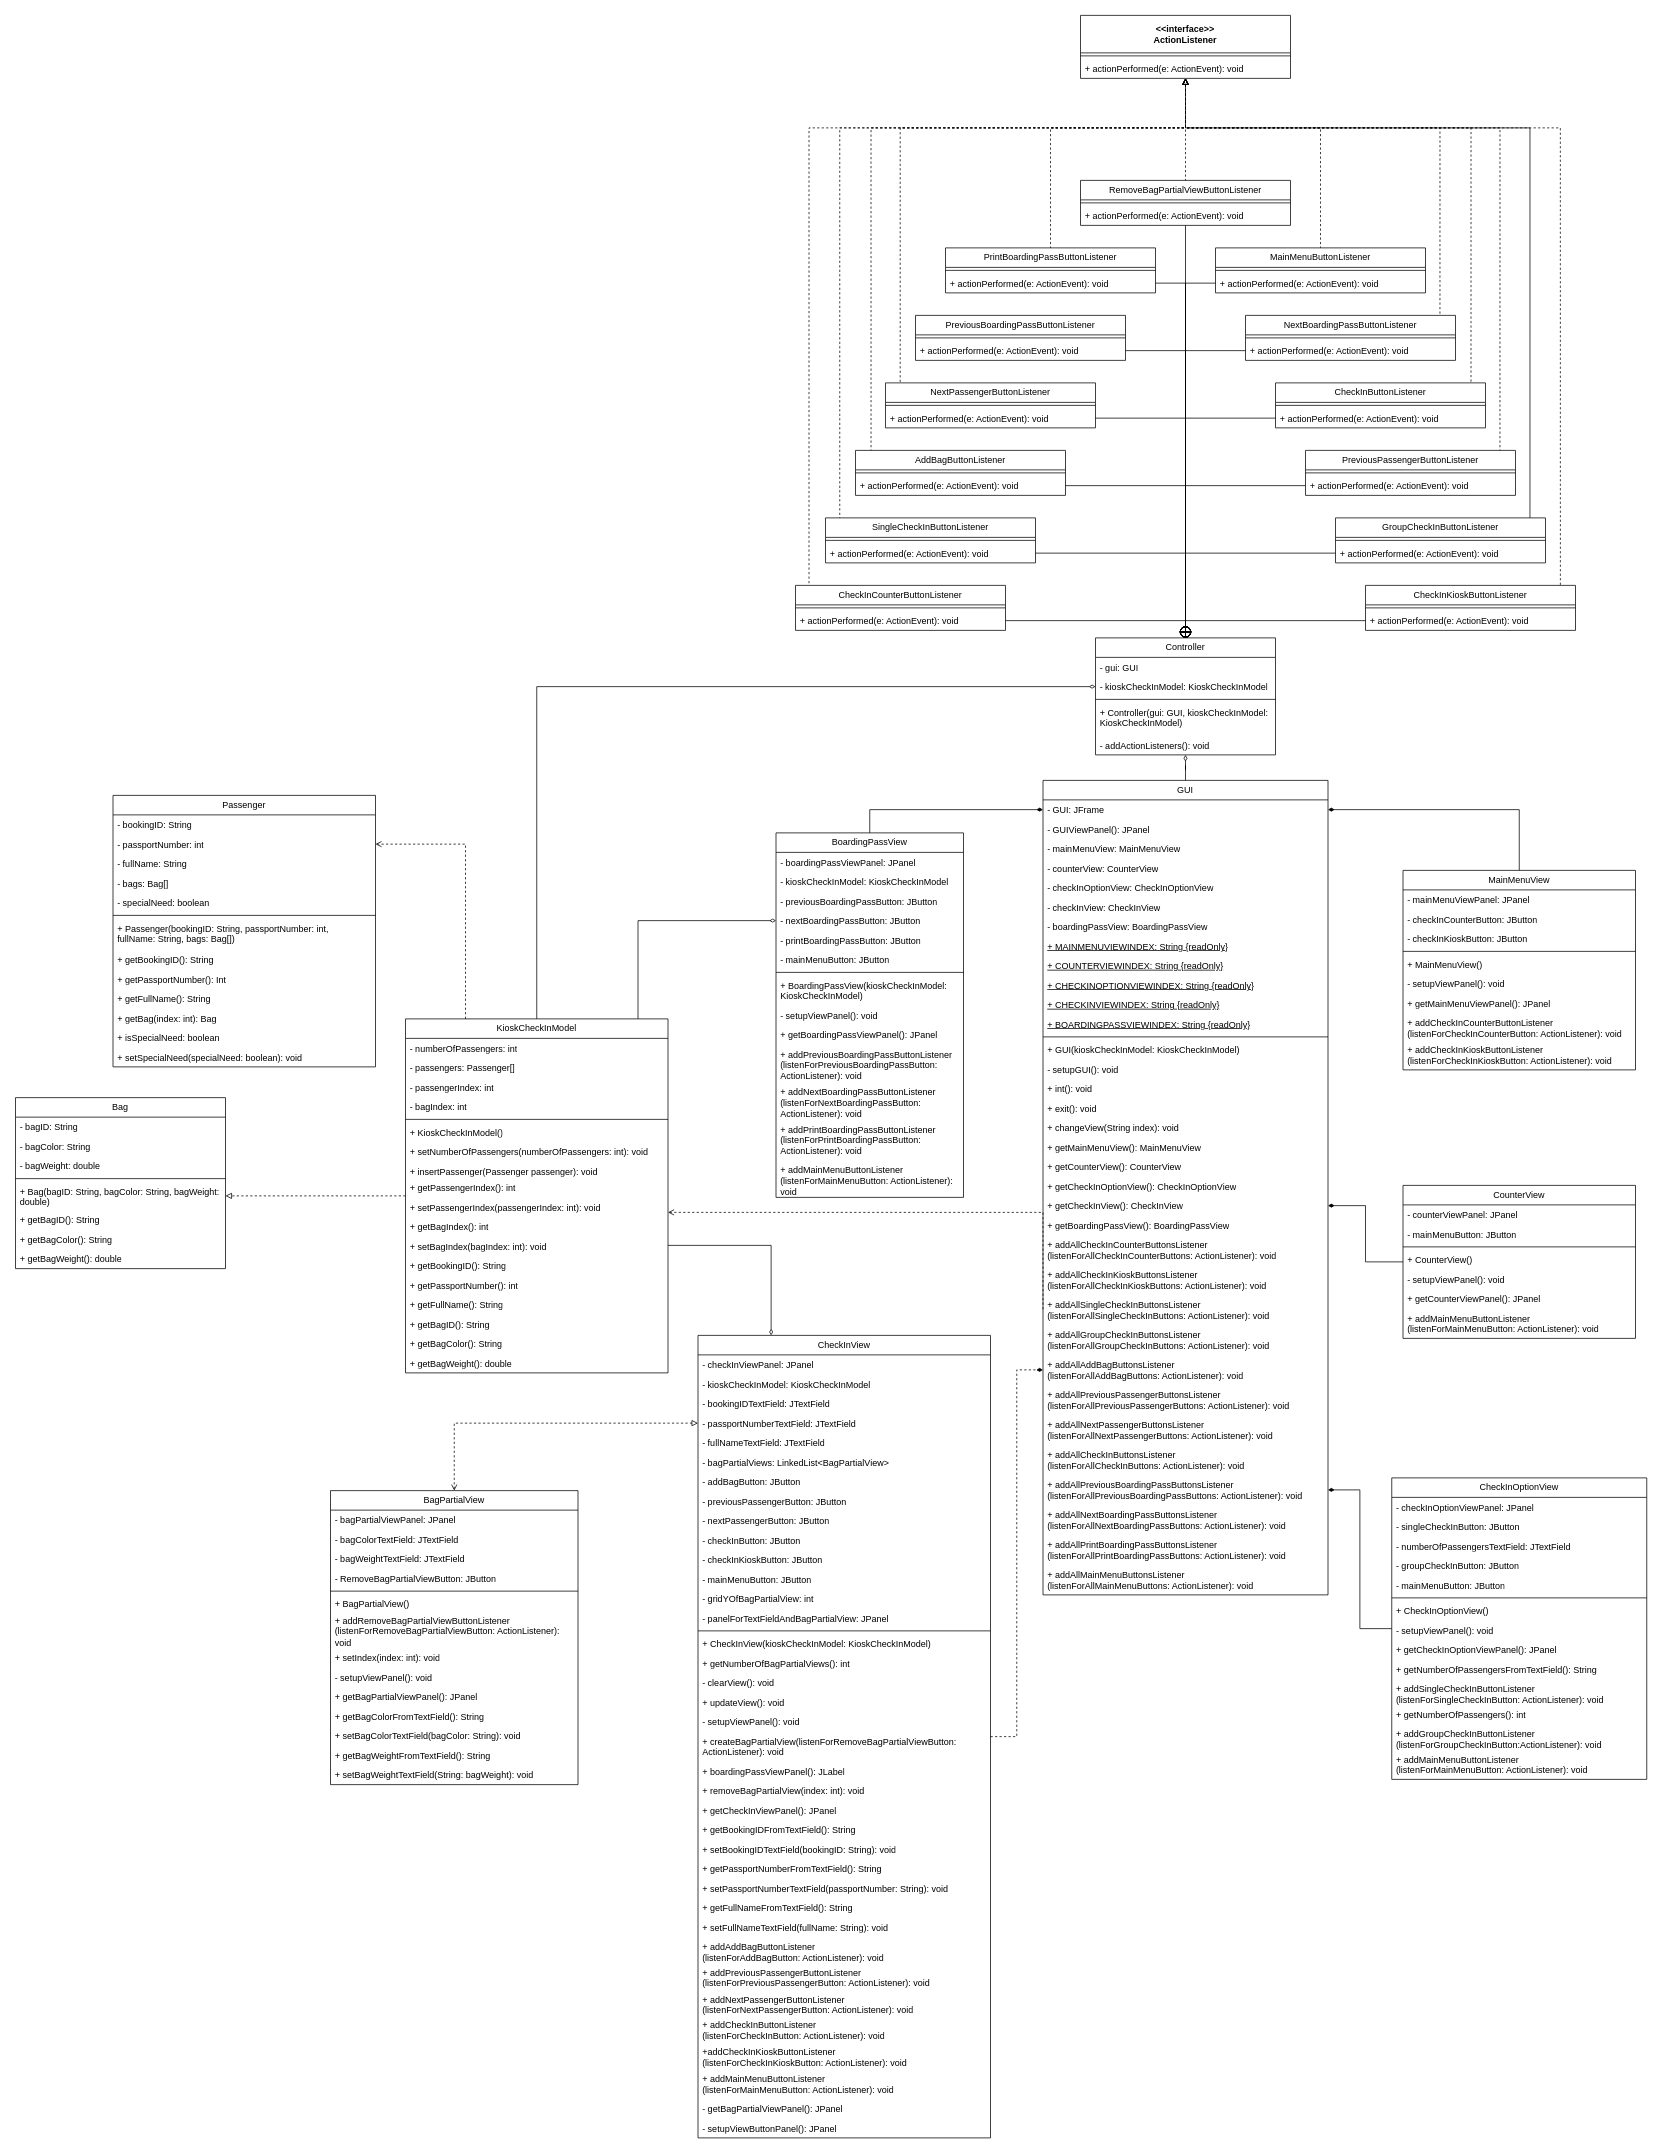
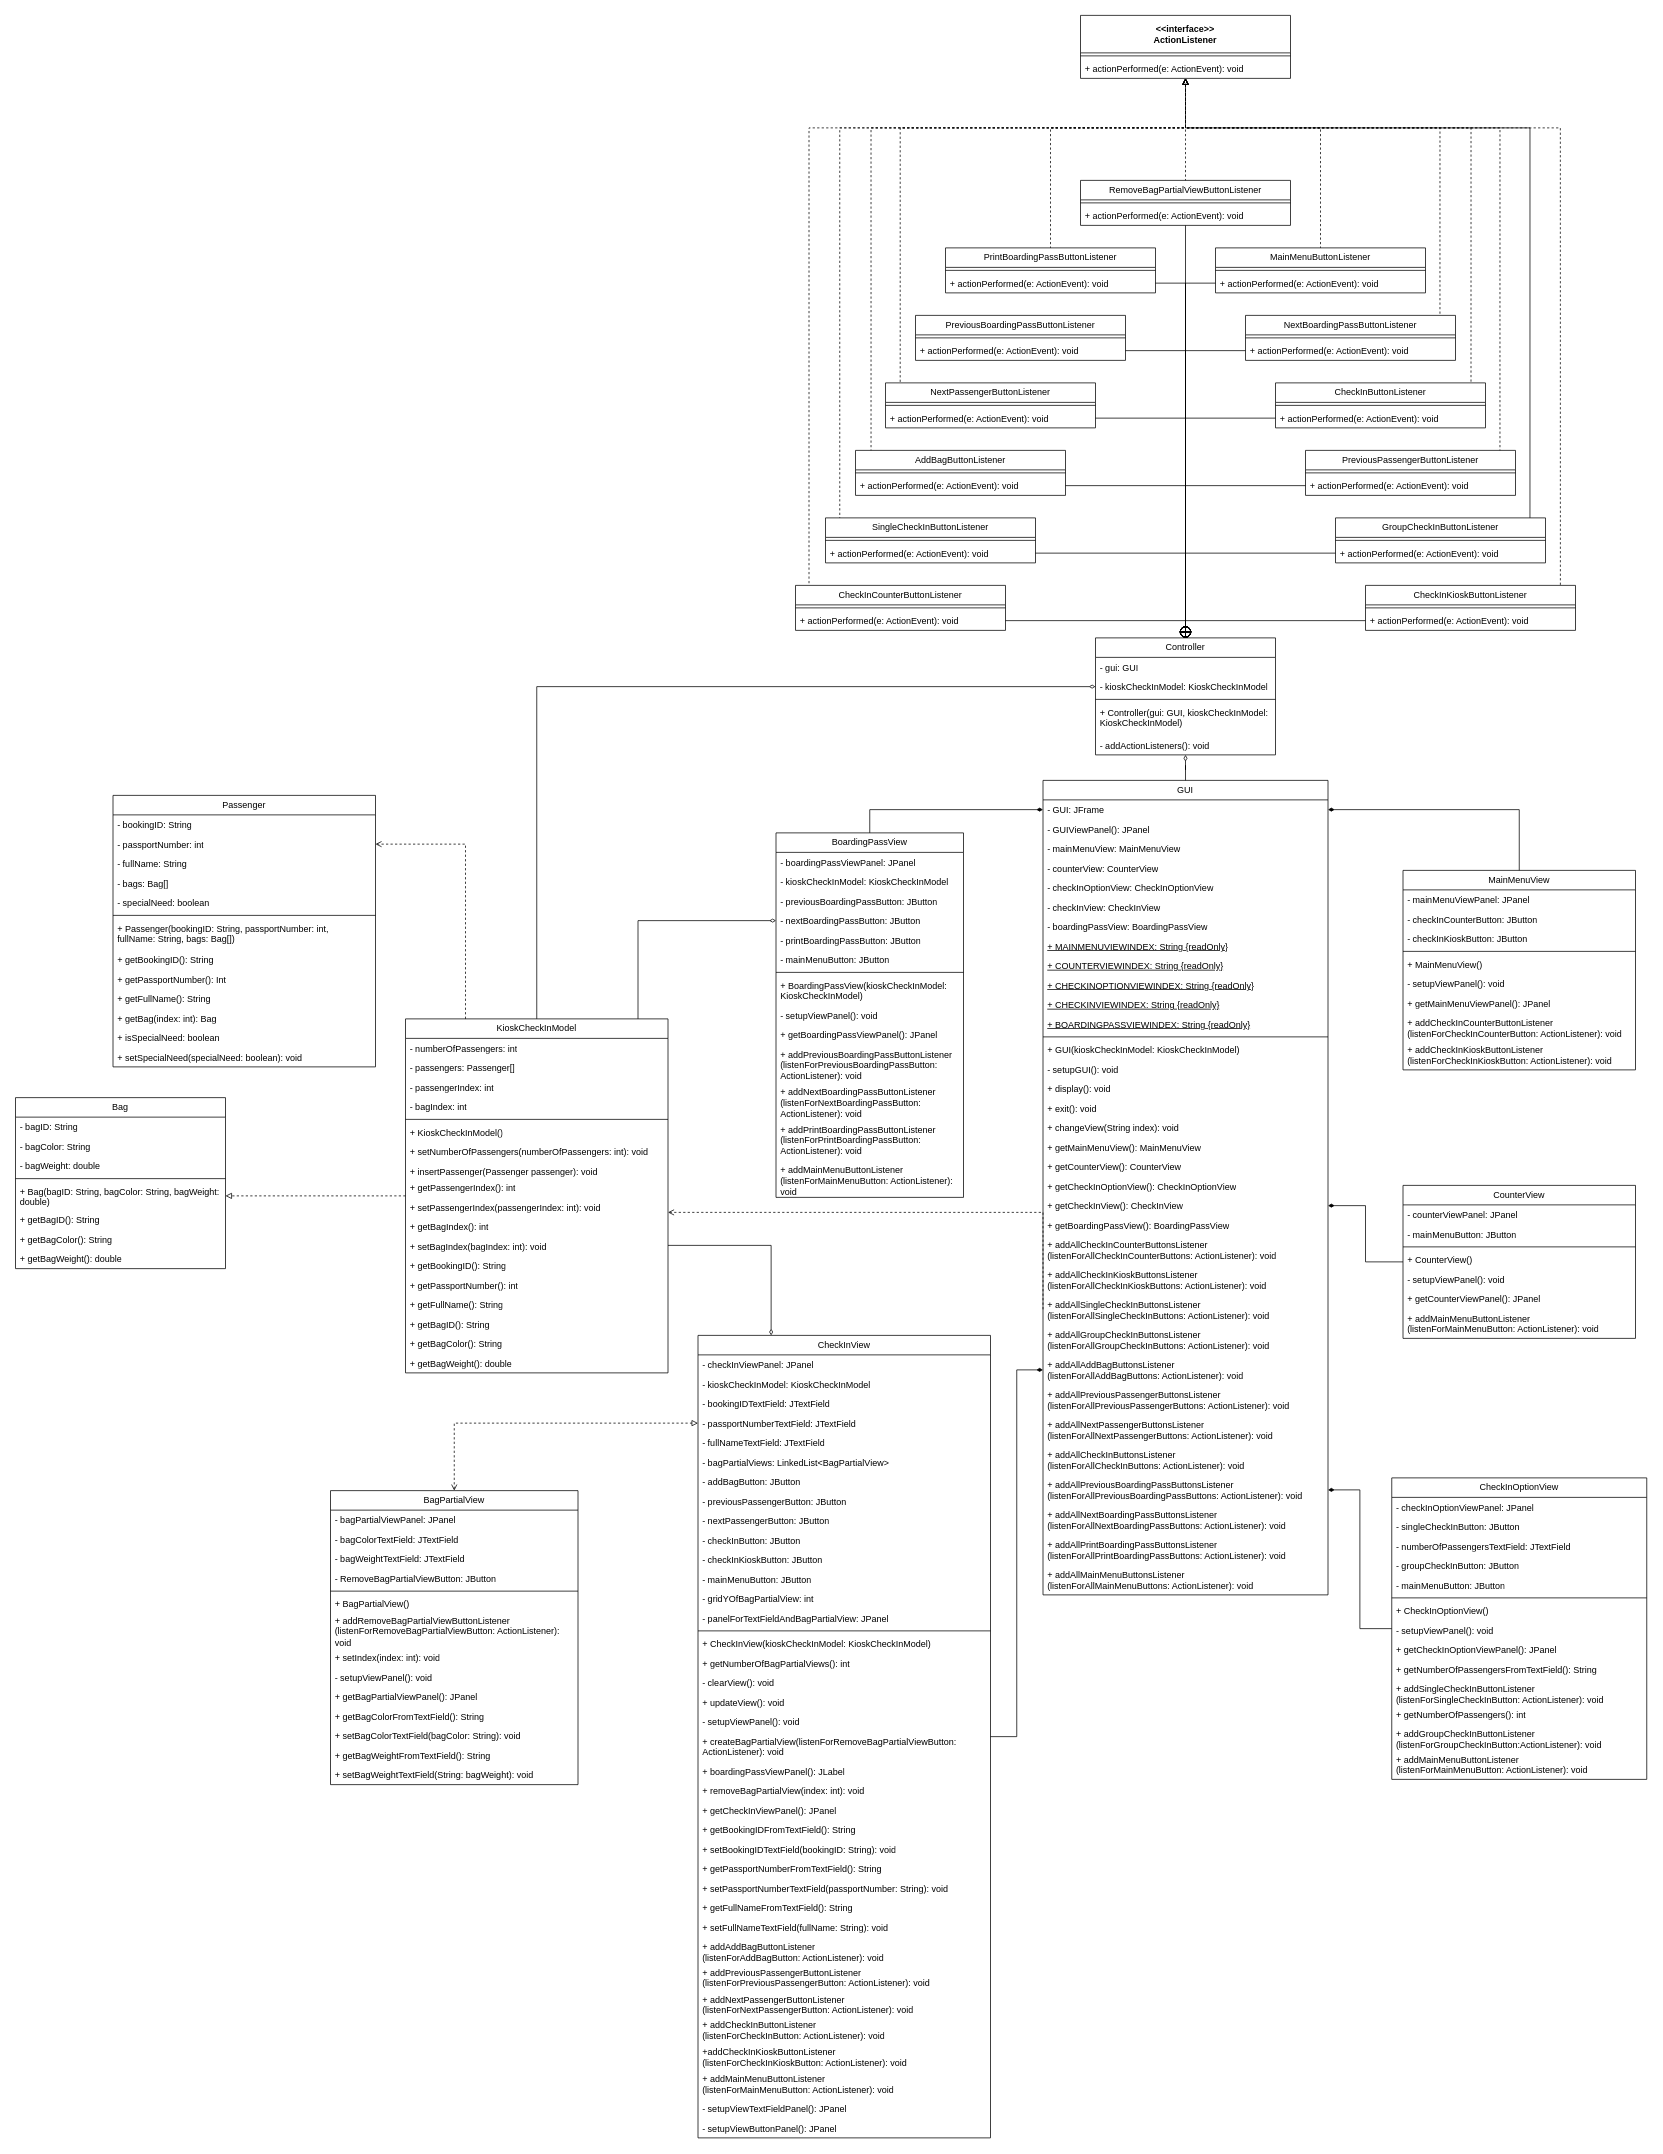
(1074, 1090) -> (1083, 1090)
(1017, 1556) -> (1017, 1556)
(779, 2110) -> (781, 2110)
